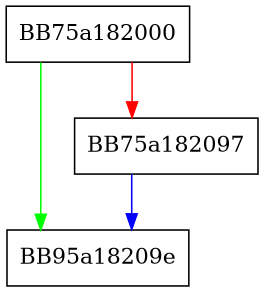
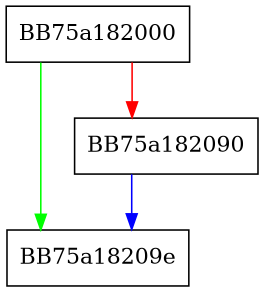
(166, 146) -> (166, 146)
(98, 258) -> (98, 258)
